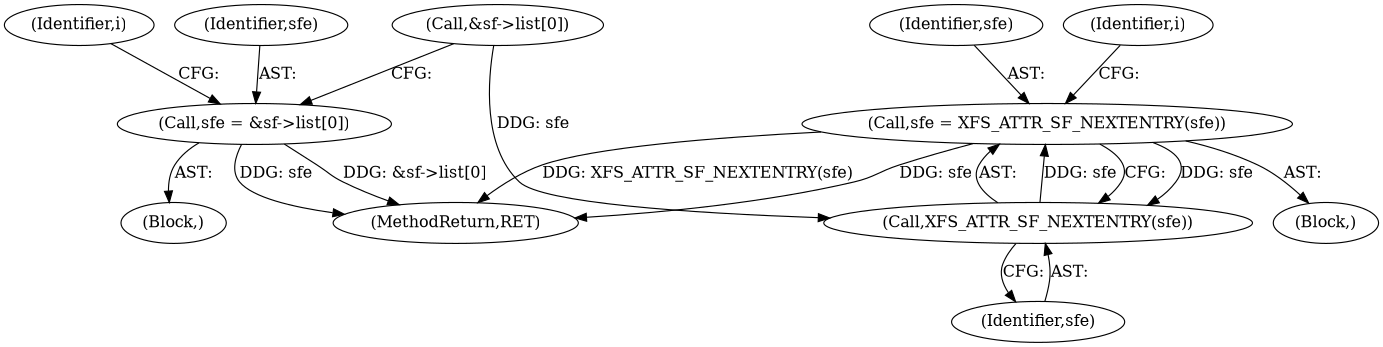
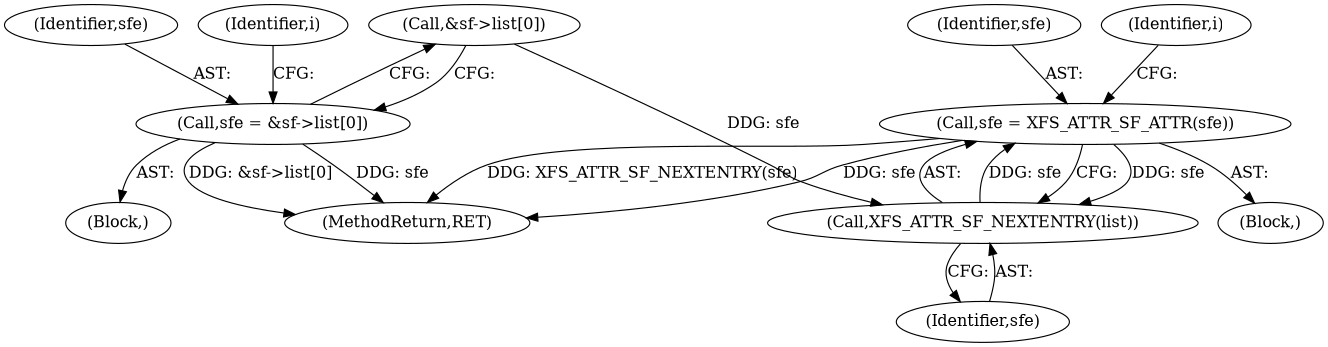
none -> (368, 76)
(1047, 124) -> (1085, 124)
(1038, 223) -> (983, 223)
